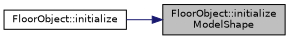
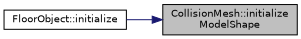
(224, 20) -> (230, 20)
